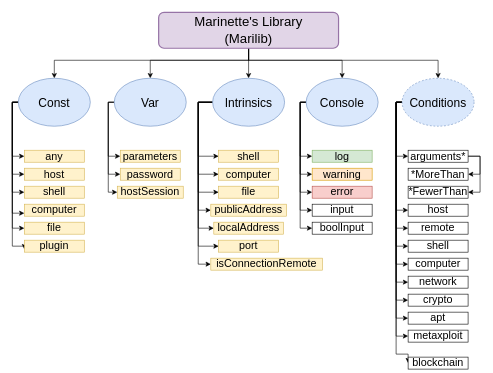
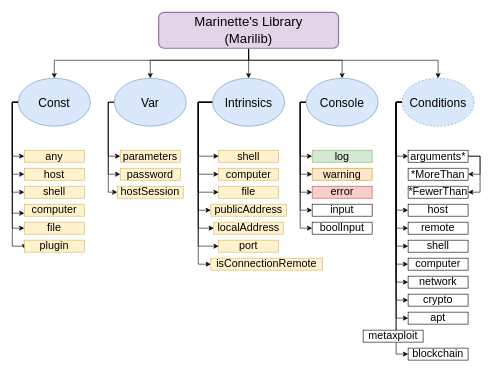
(438, 336) -> (393, 336)
(438, 363) -> (438, 354)
